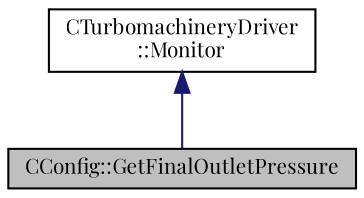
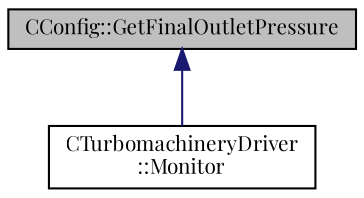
(182, 121) -> (182, 98)
